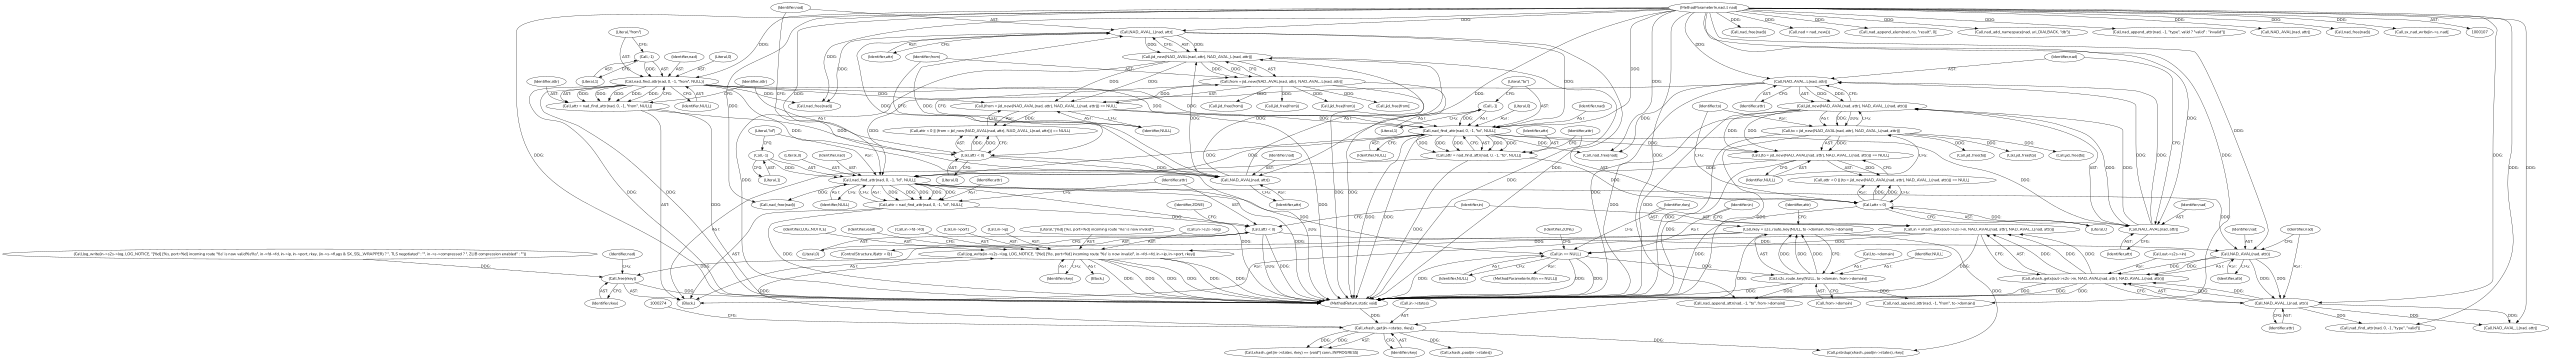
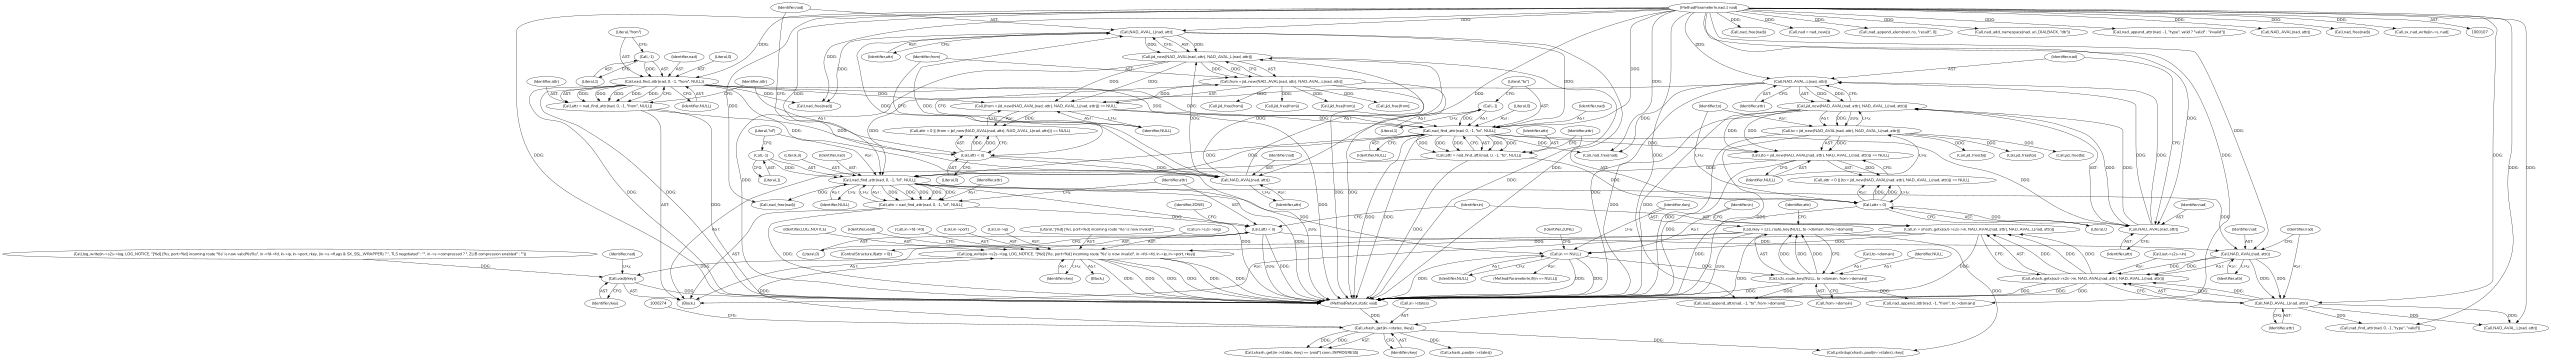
(622, 279) -> (622, 279)
none -> (1583, 297)
